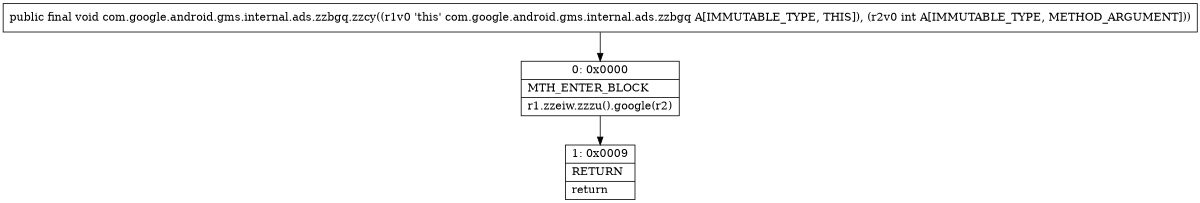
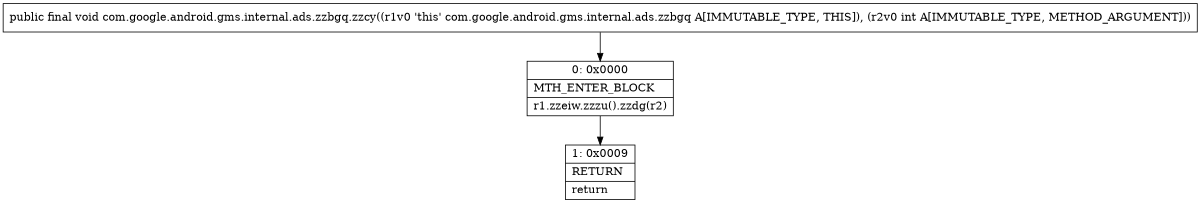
(600, 106) -> (600, 106)
